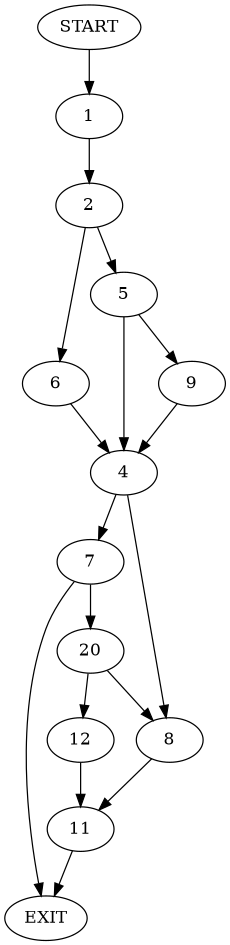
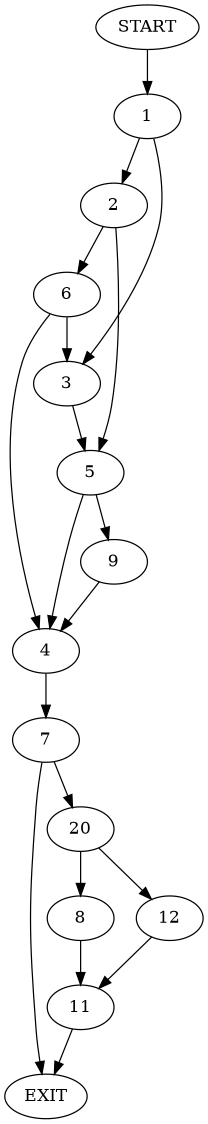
none -> (67, 384)
(146, 600) -> none
